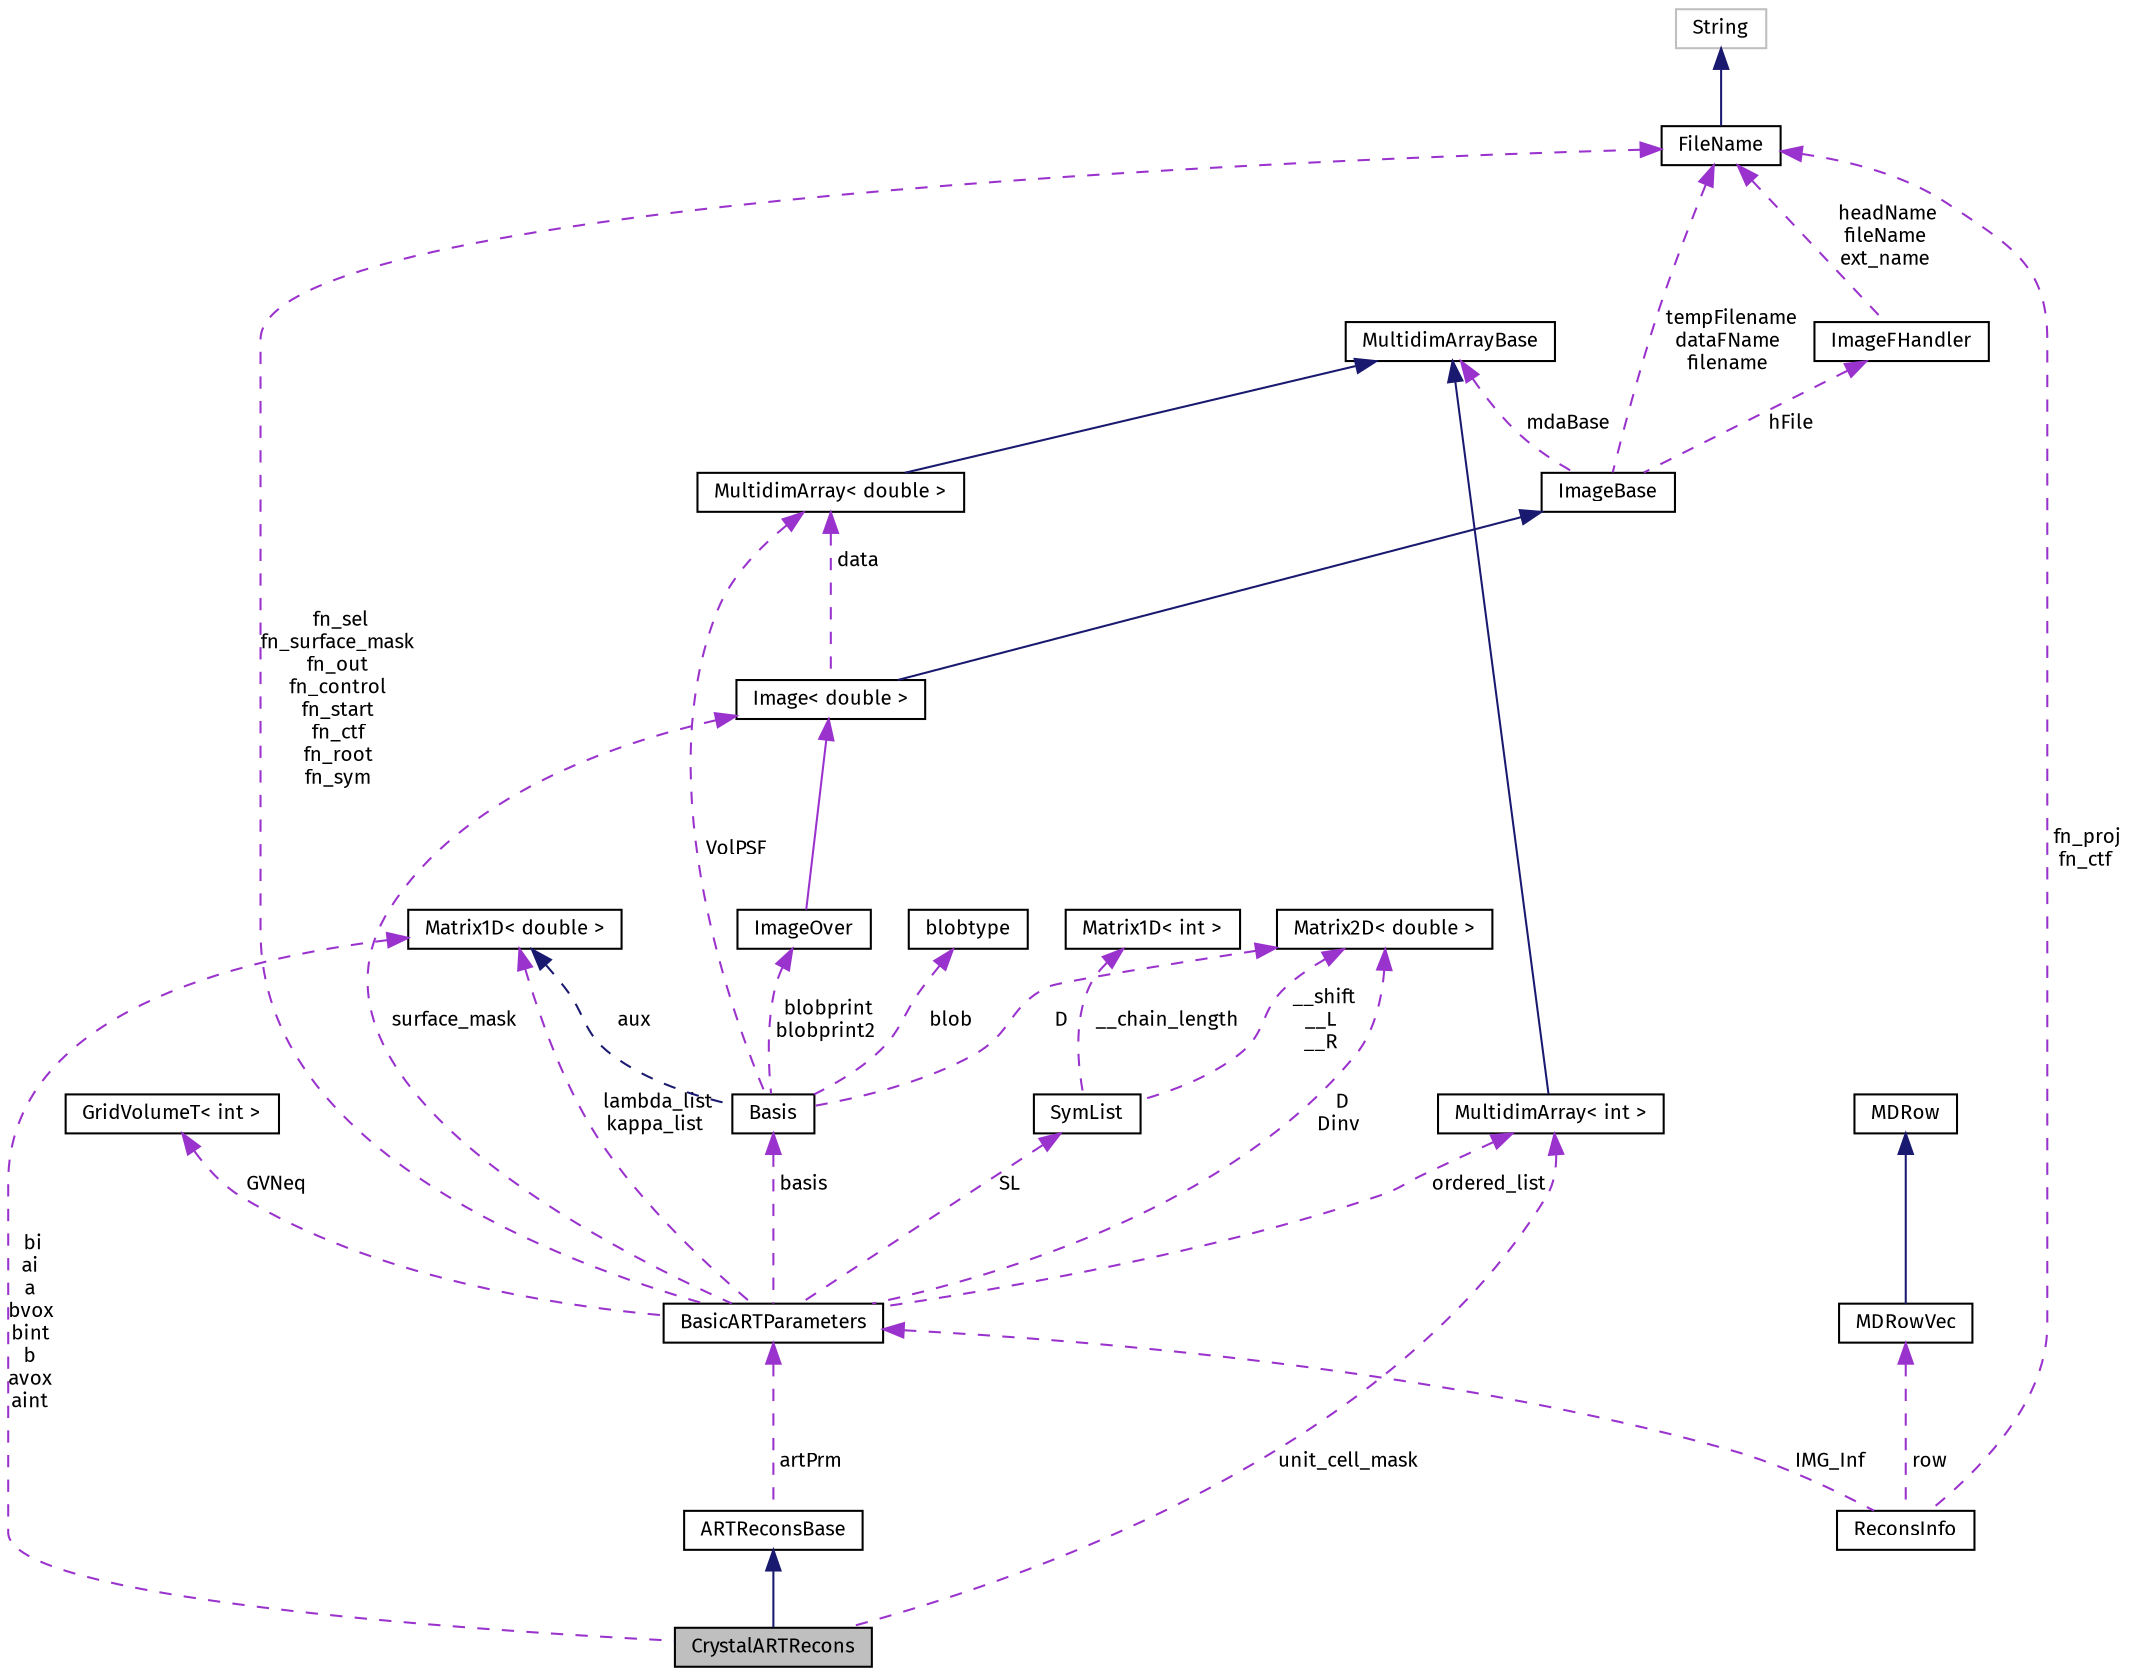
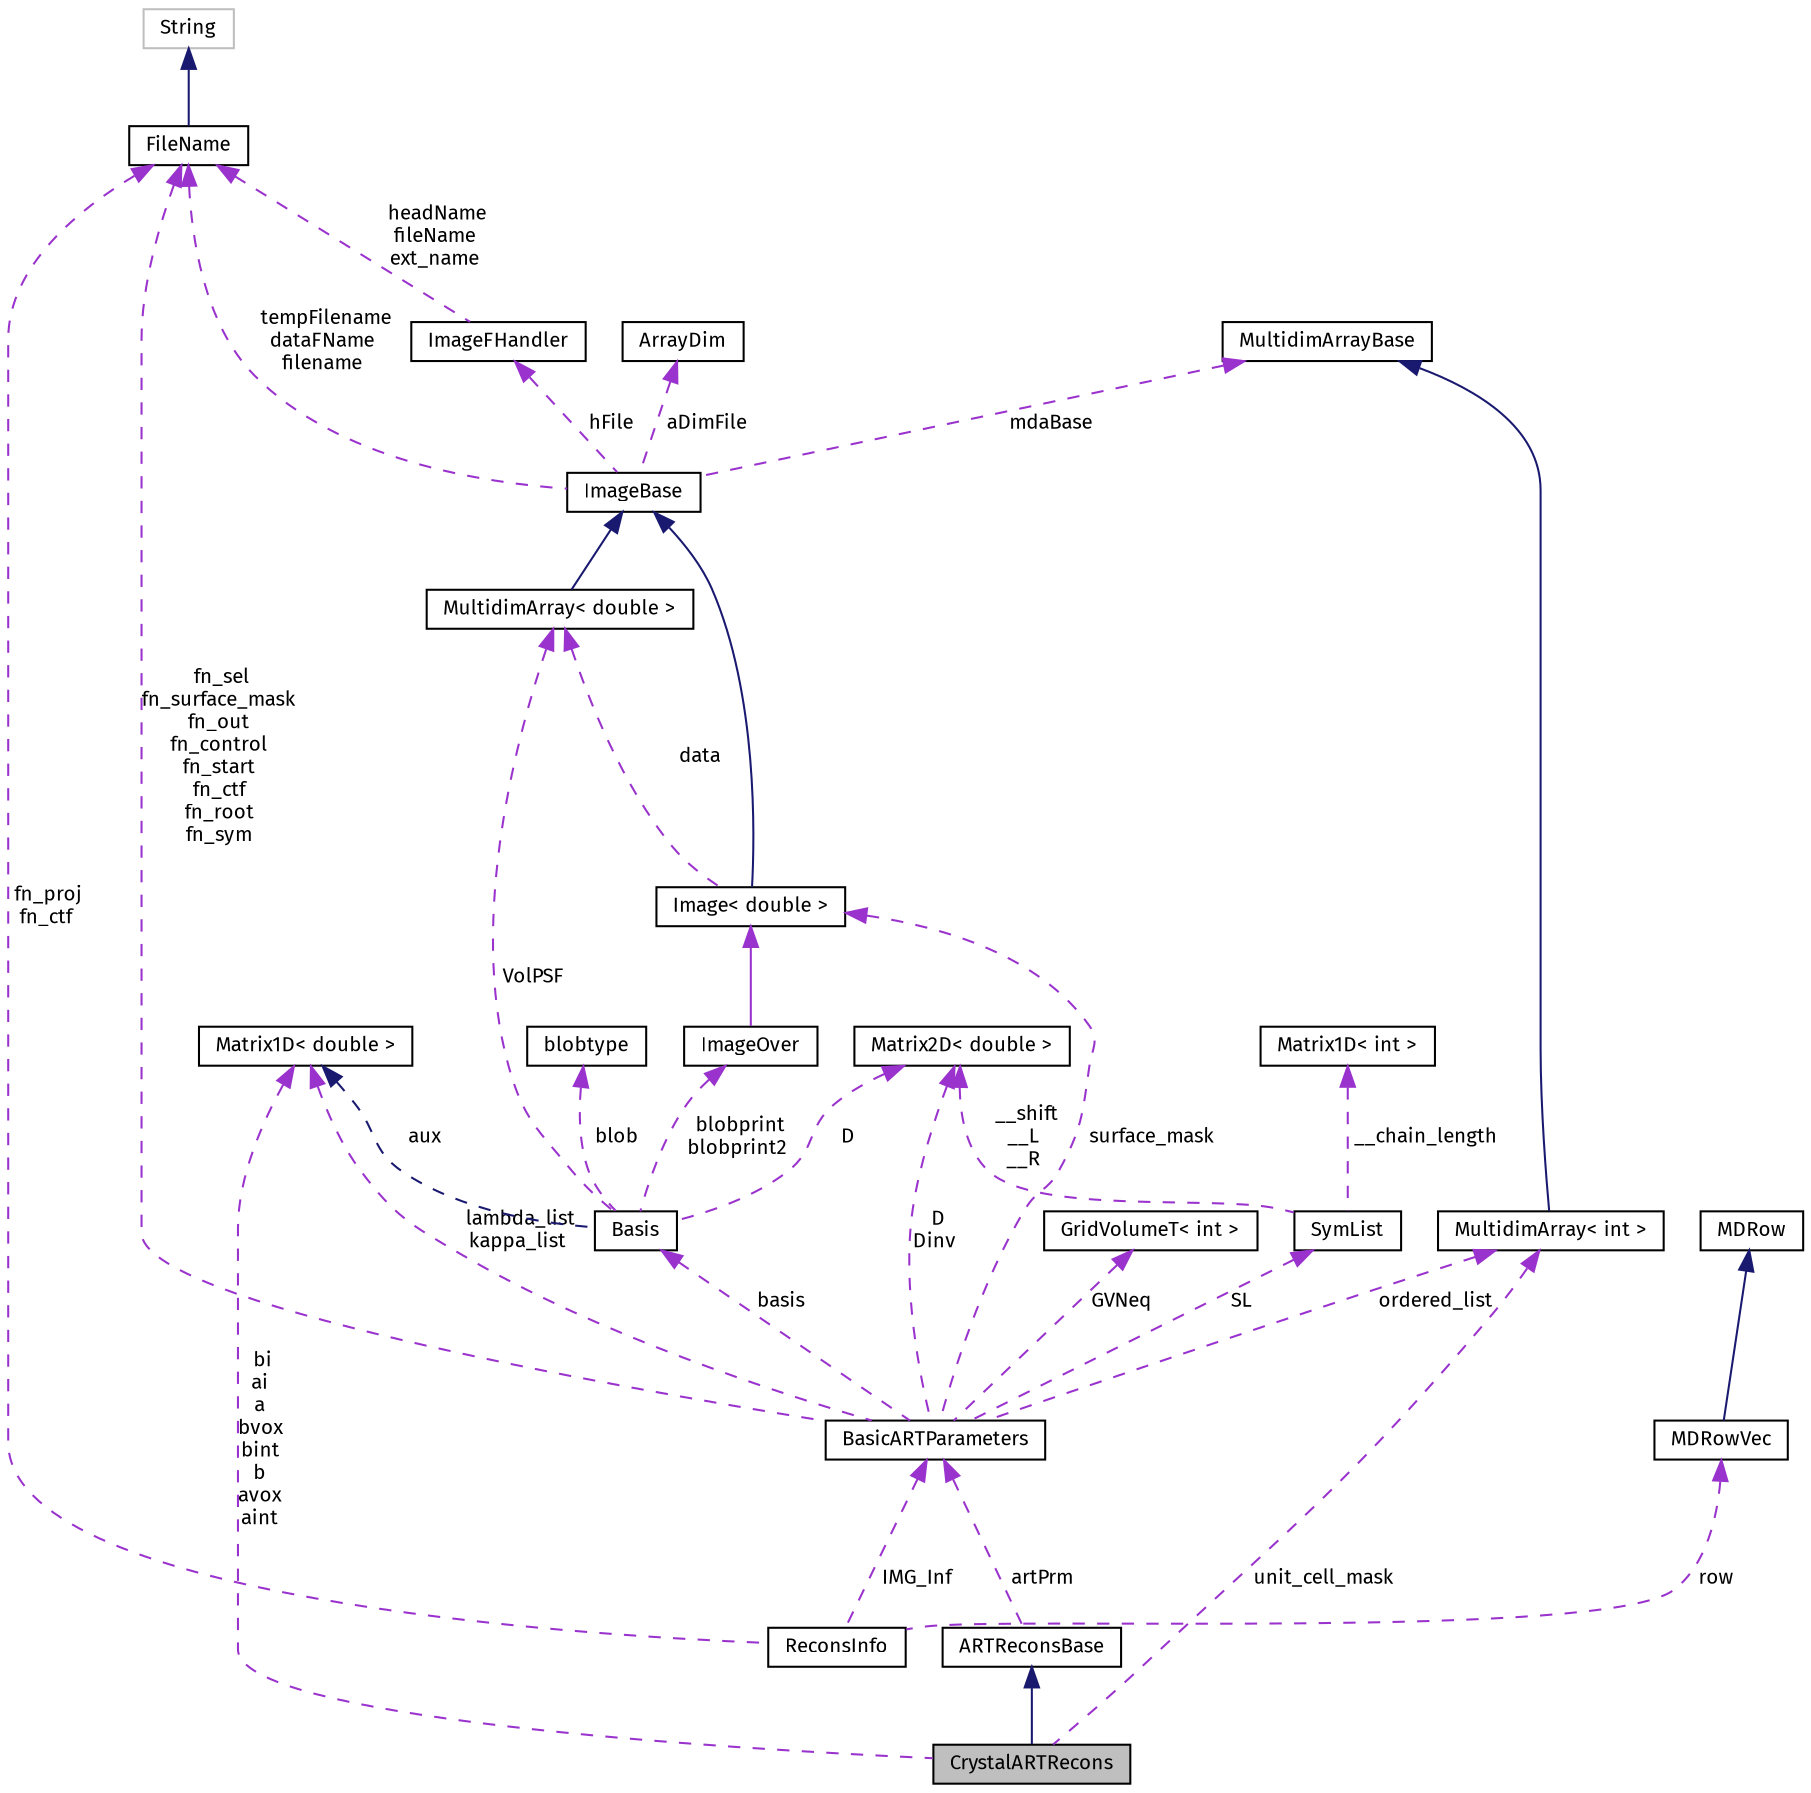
none -> (683, 342)
(1130, 419) -> (591, 559)
